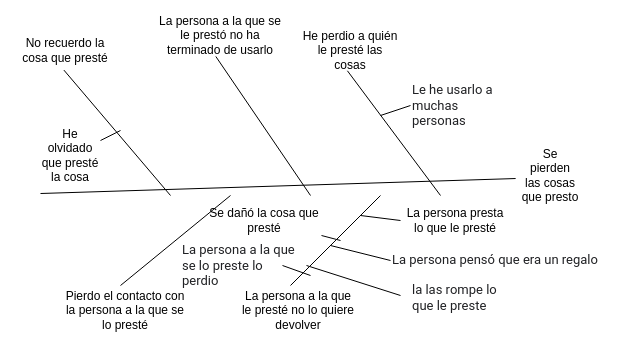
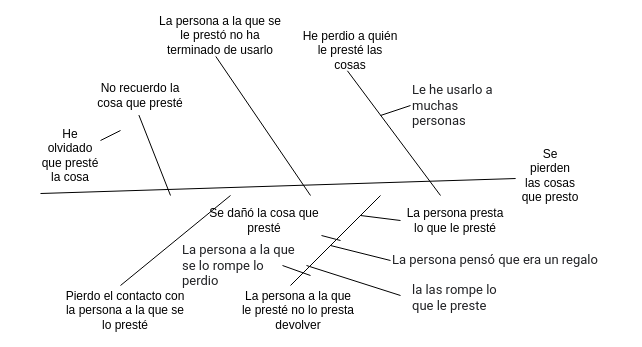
(66, 51) -> (141, 96)
(242, 264) -> (242, 257)
(299, 311) -> (299, 311)
